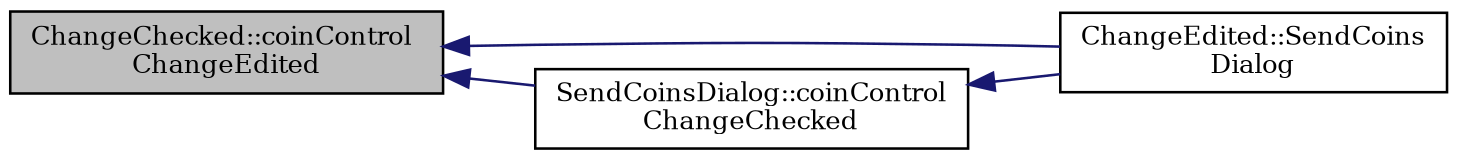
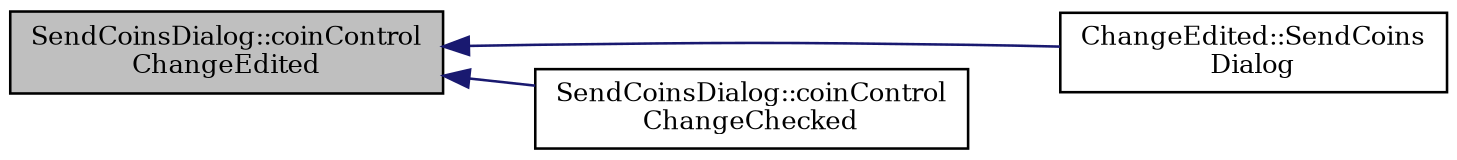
(227, 53) -> (227, 53)
(1027, 78) -> none
